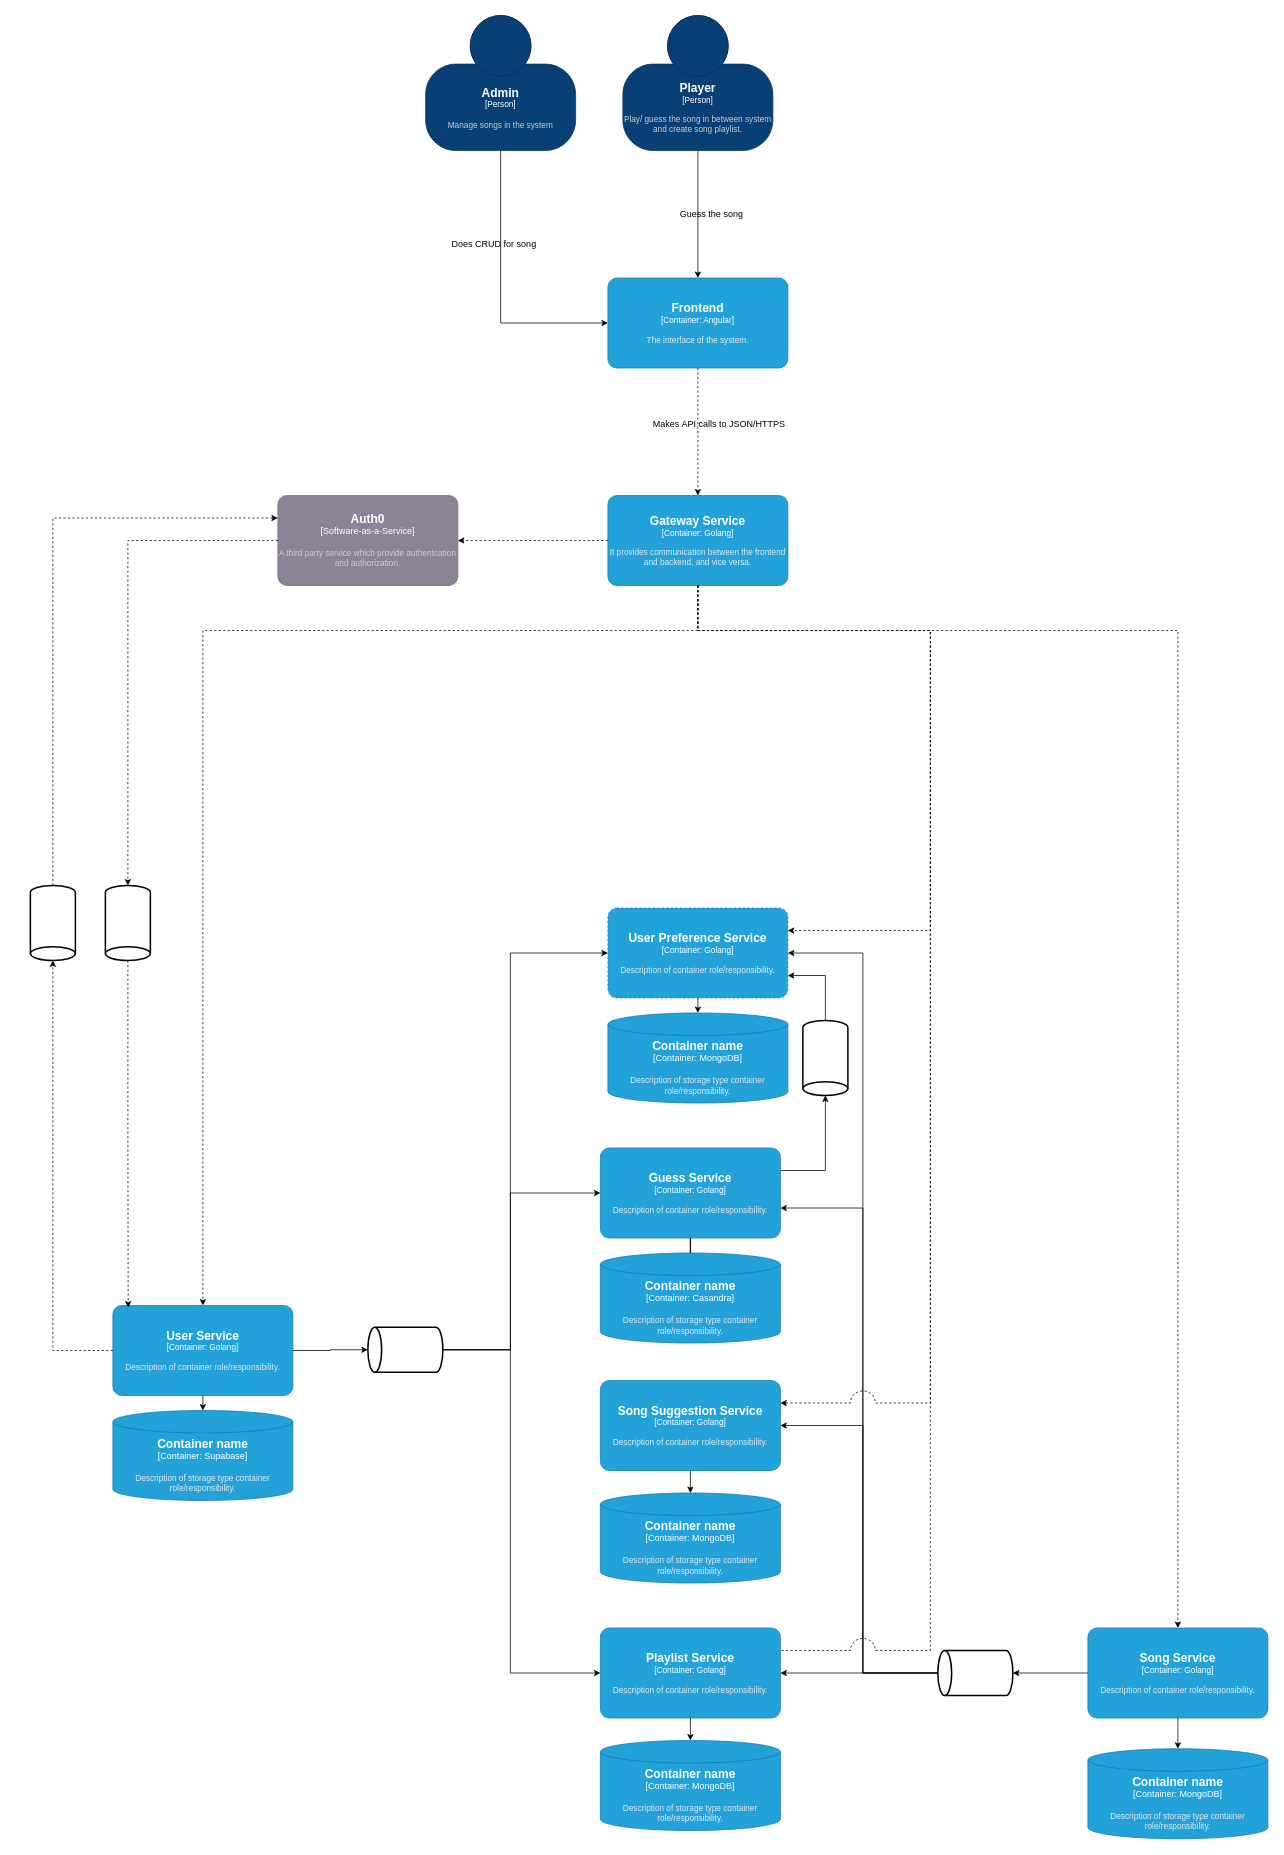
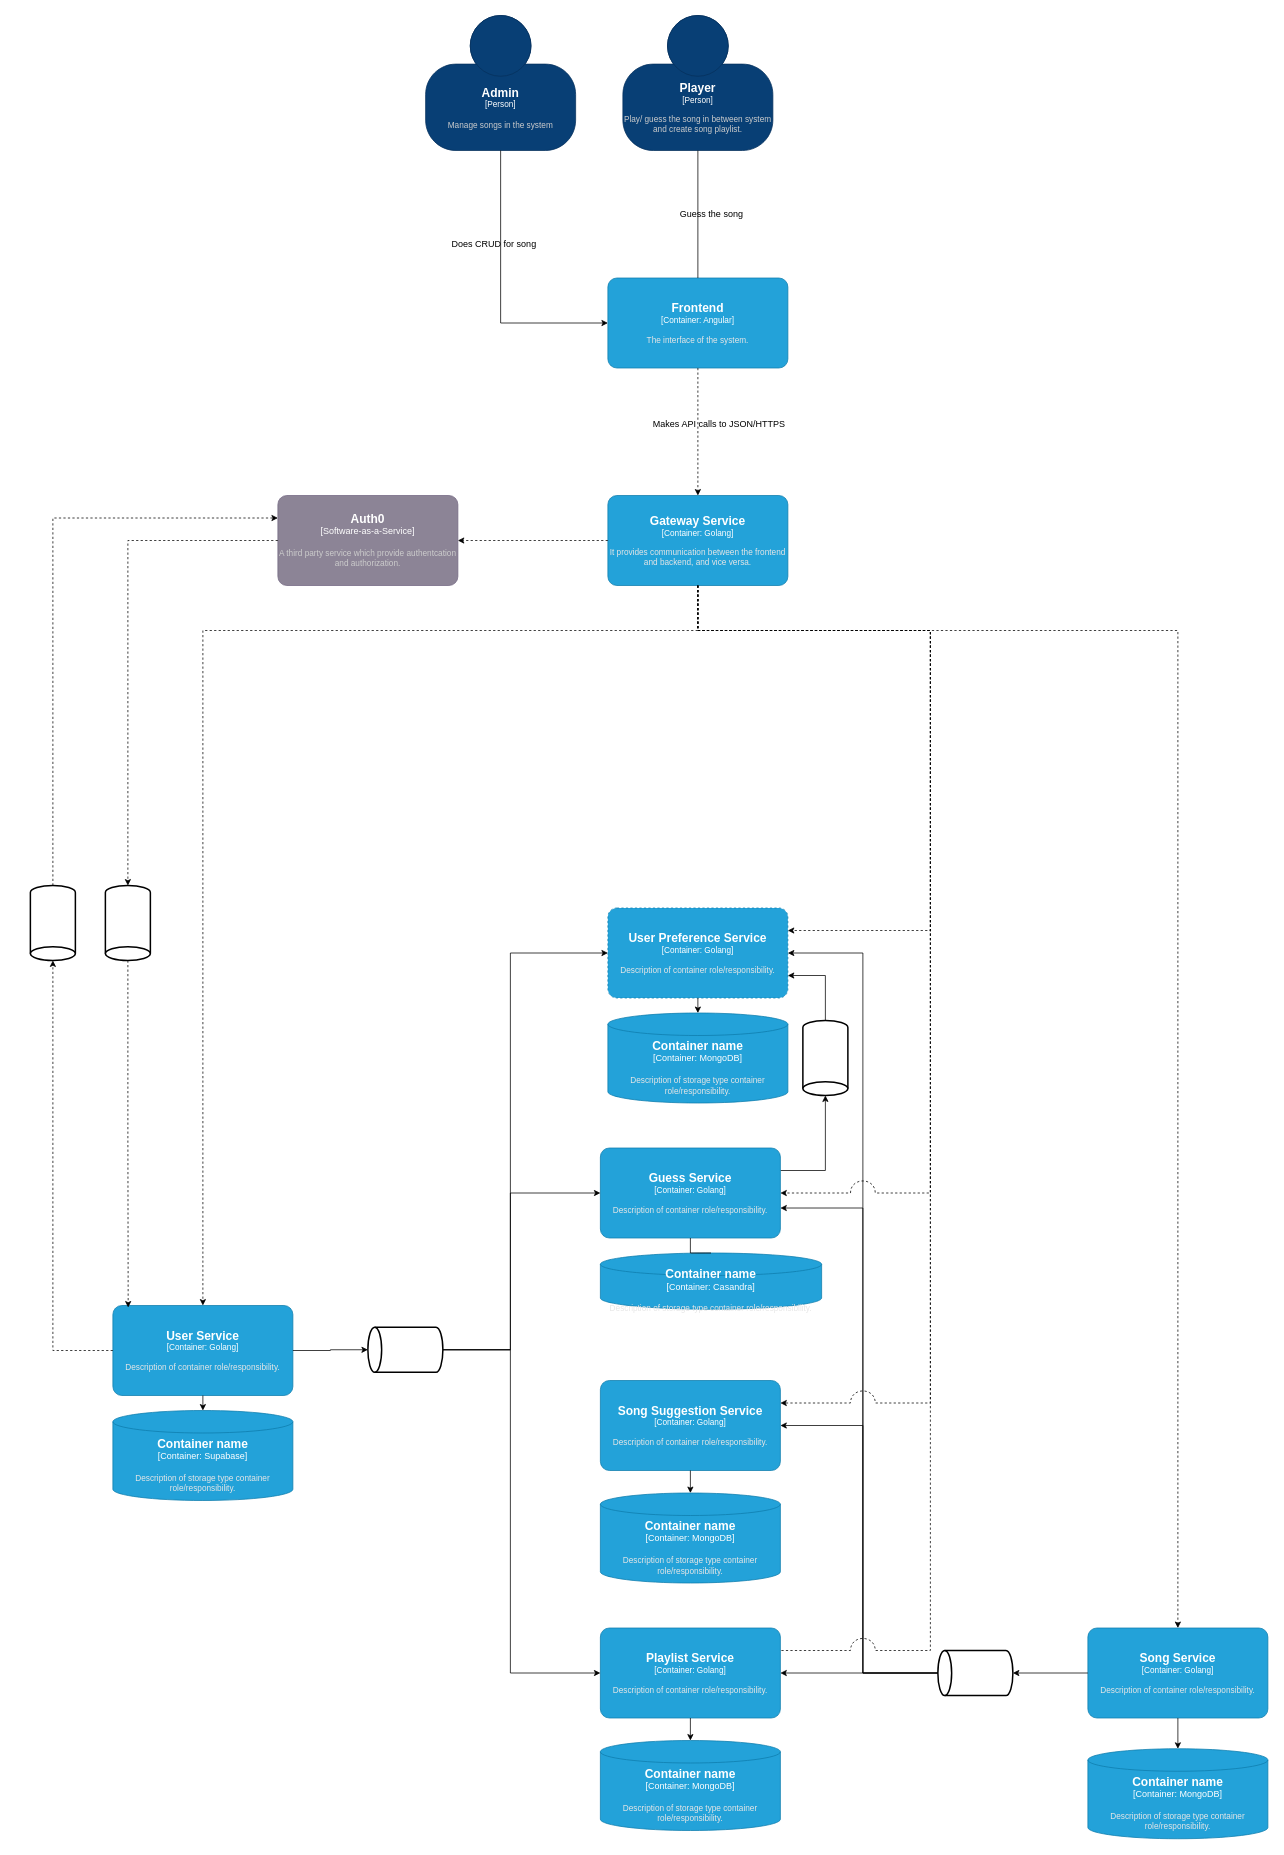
(698, 271) -> (698, 273)
none -> (858, 1182)
(690, 1298) -> (711, 1281)
